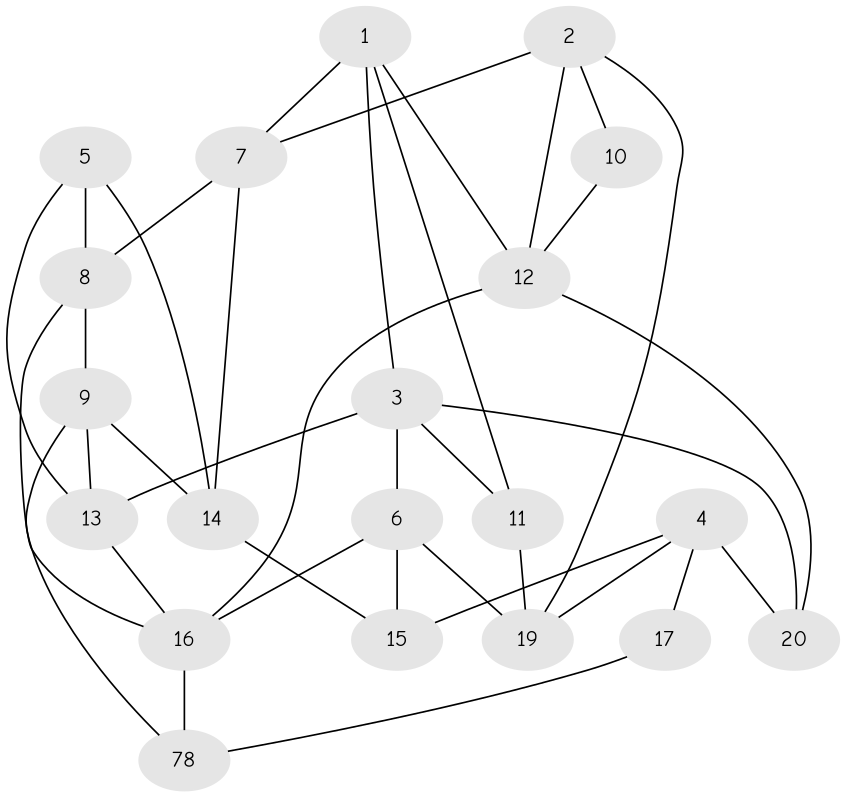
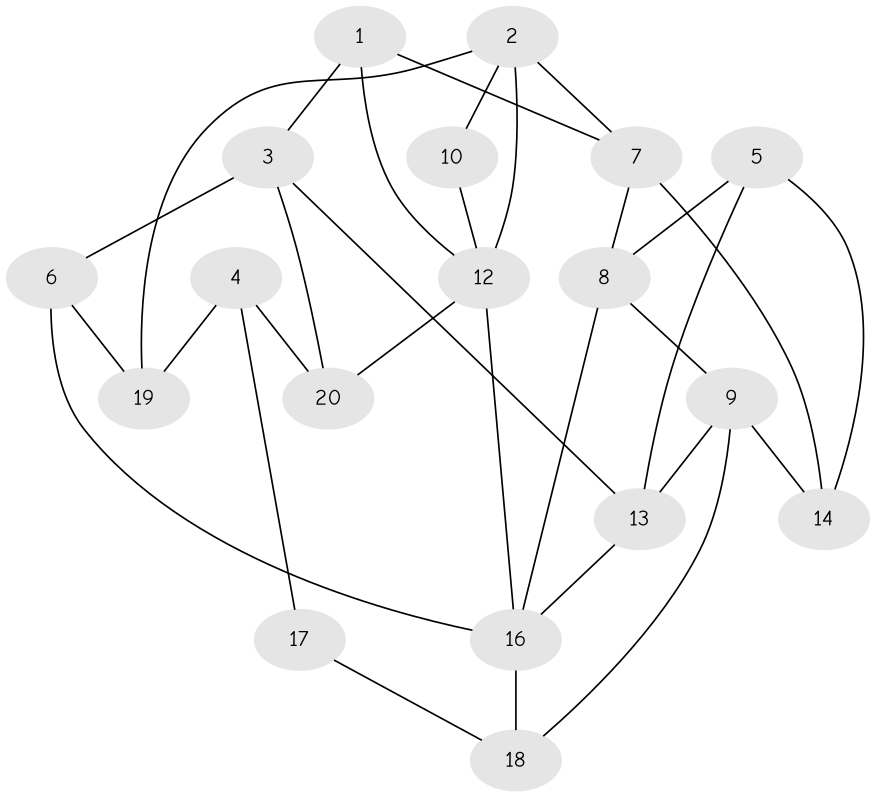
(518, 519) -> none
(397, 640) -> none
(184, 760) -> (516, 760)
